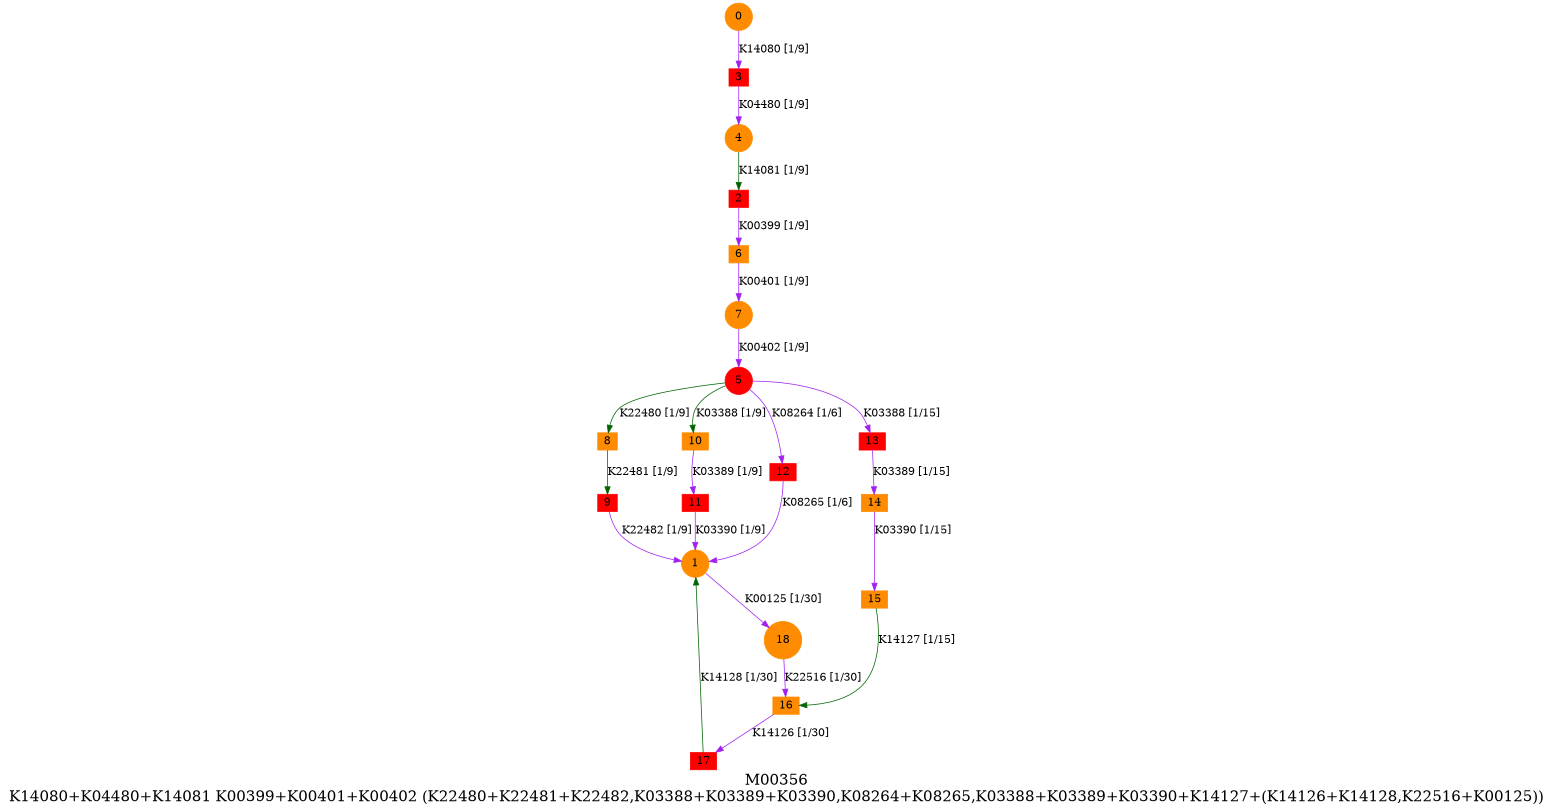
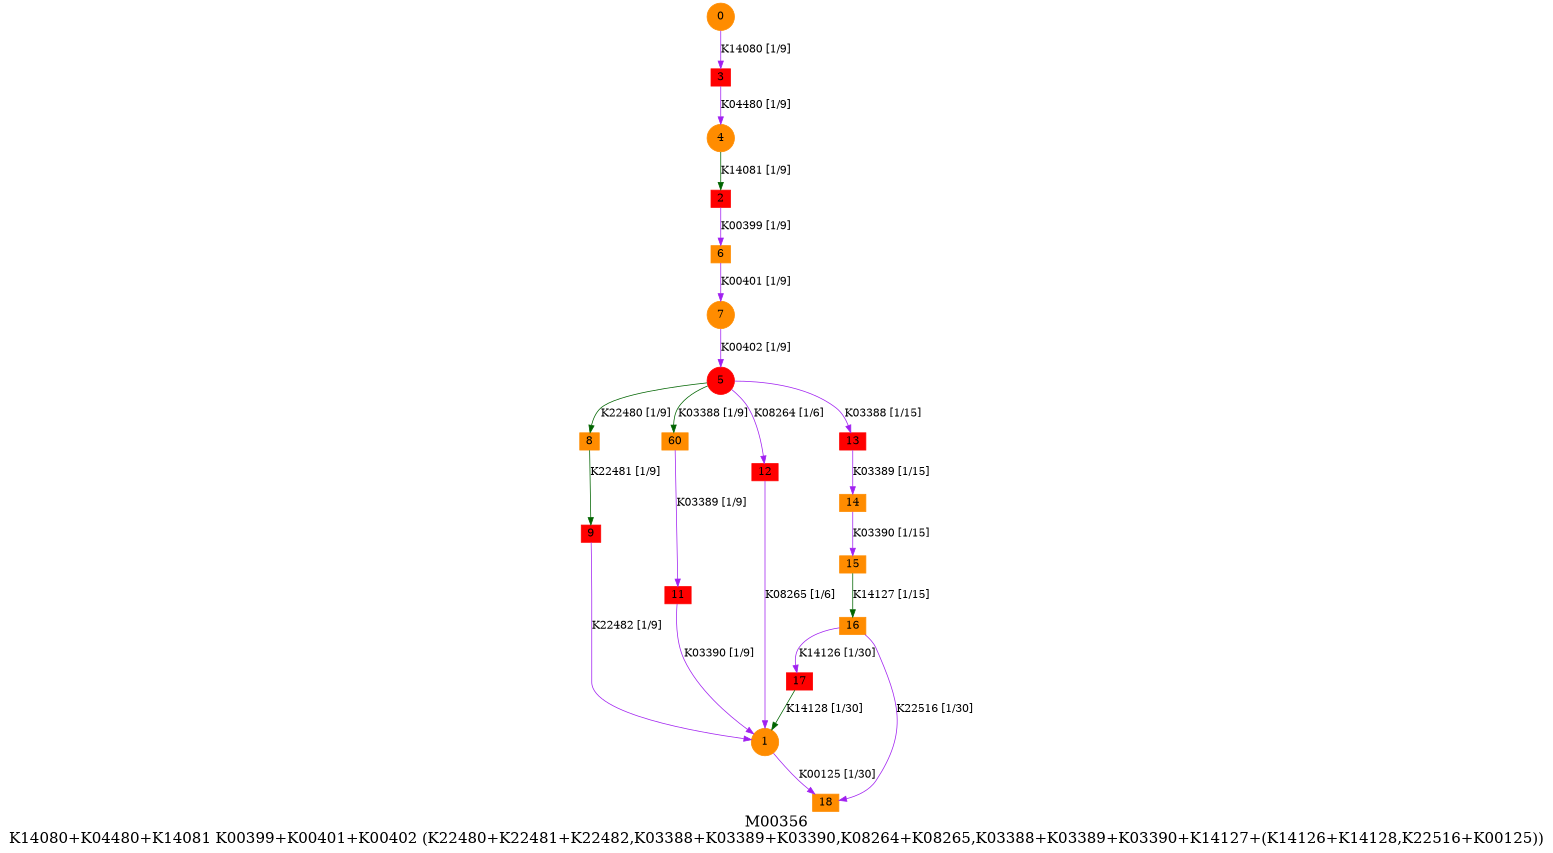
(695, 441) -> (675, 441)
(783, 640) -> (826, 803)
(785, 674) -> (897, 724)
